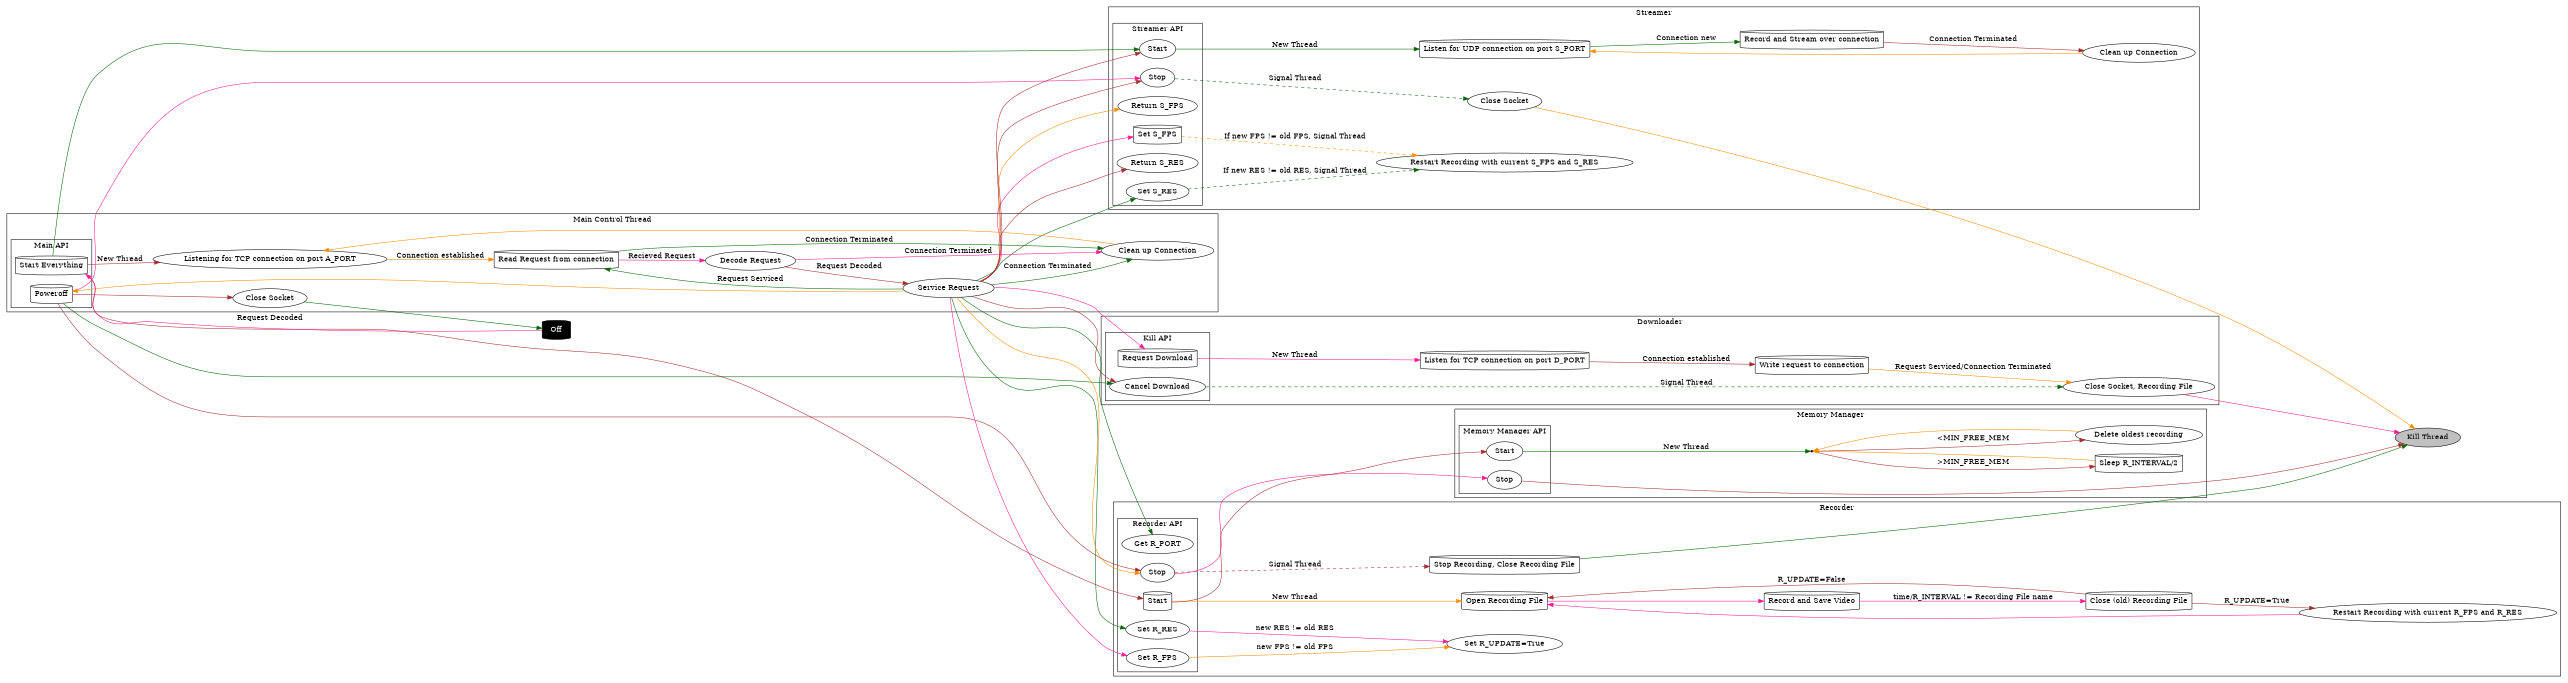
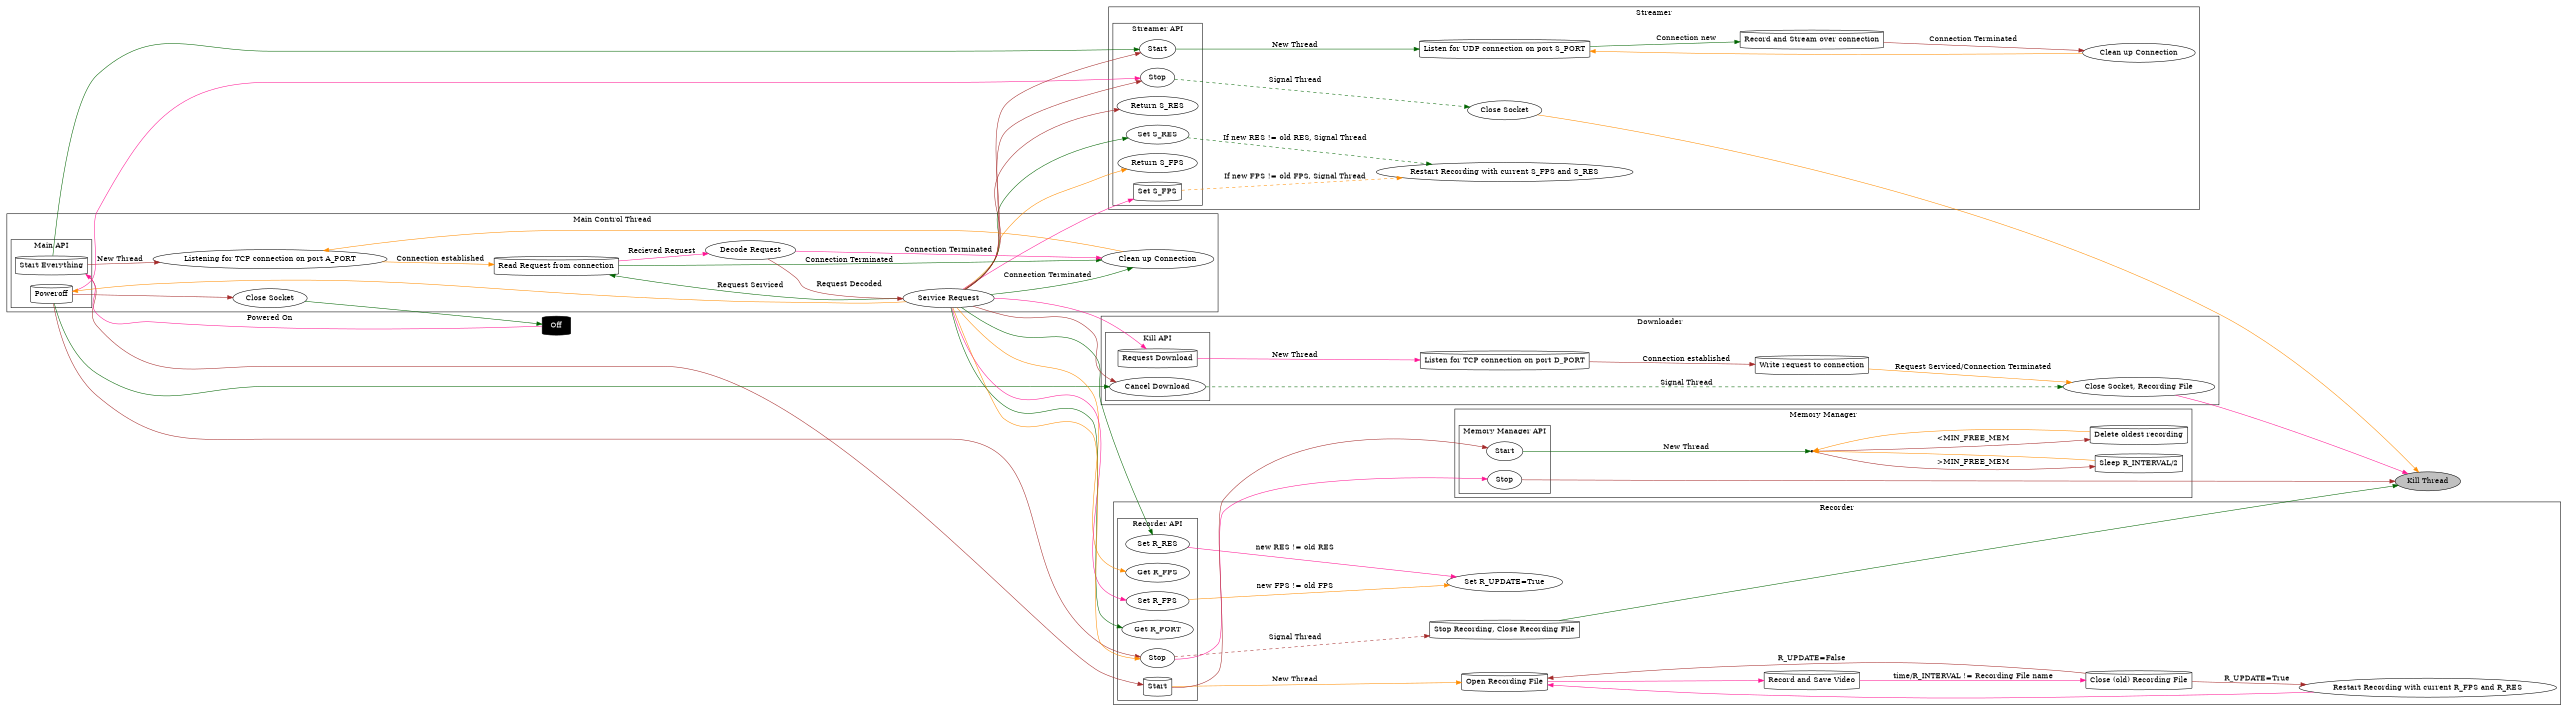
(270, 318) -> (270, 318)
(2139, 435) -> (2139, 435)
none -> (1158, 573)
